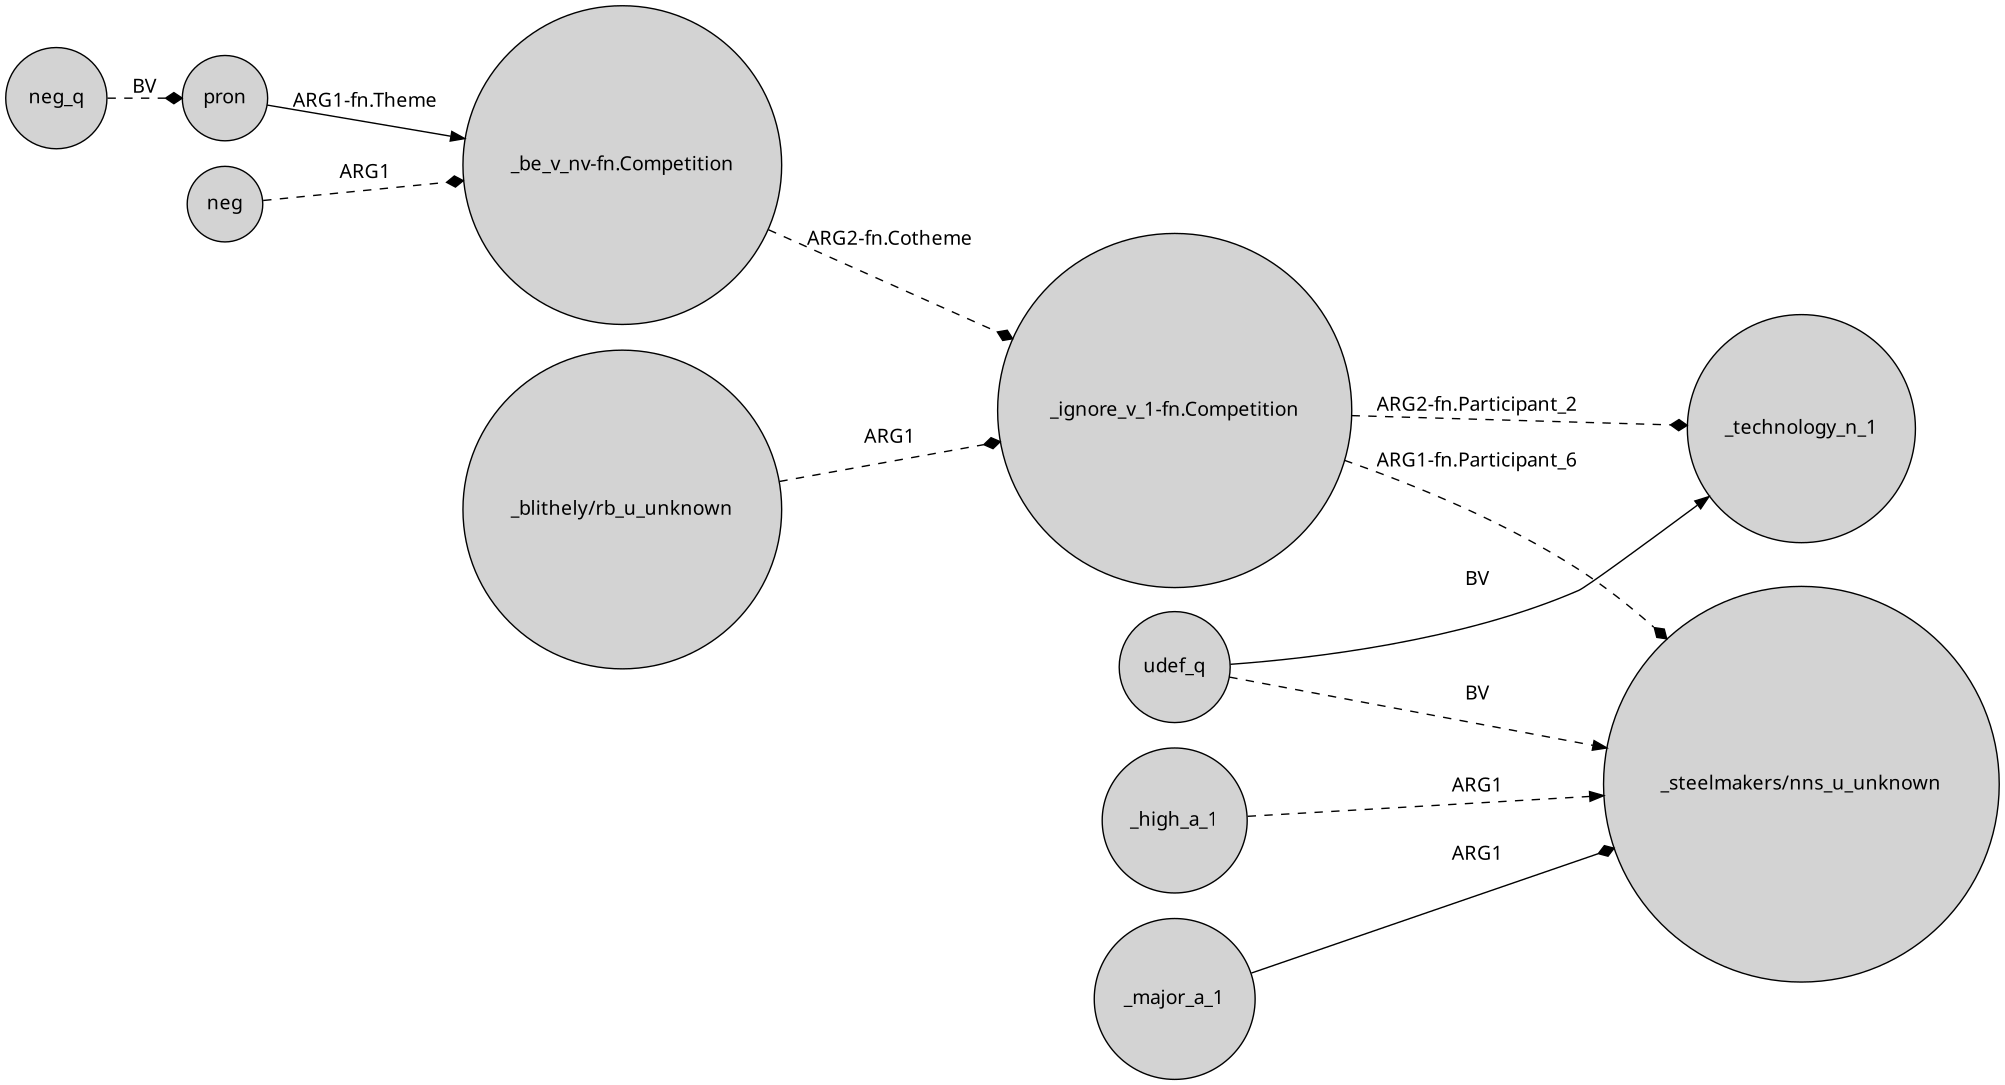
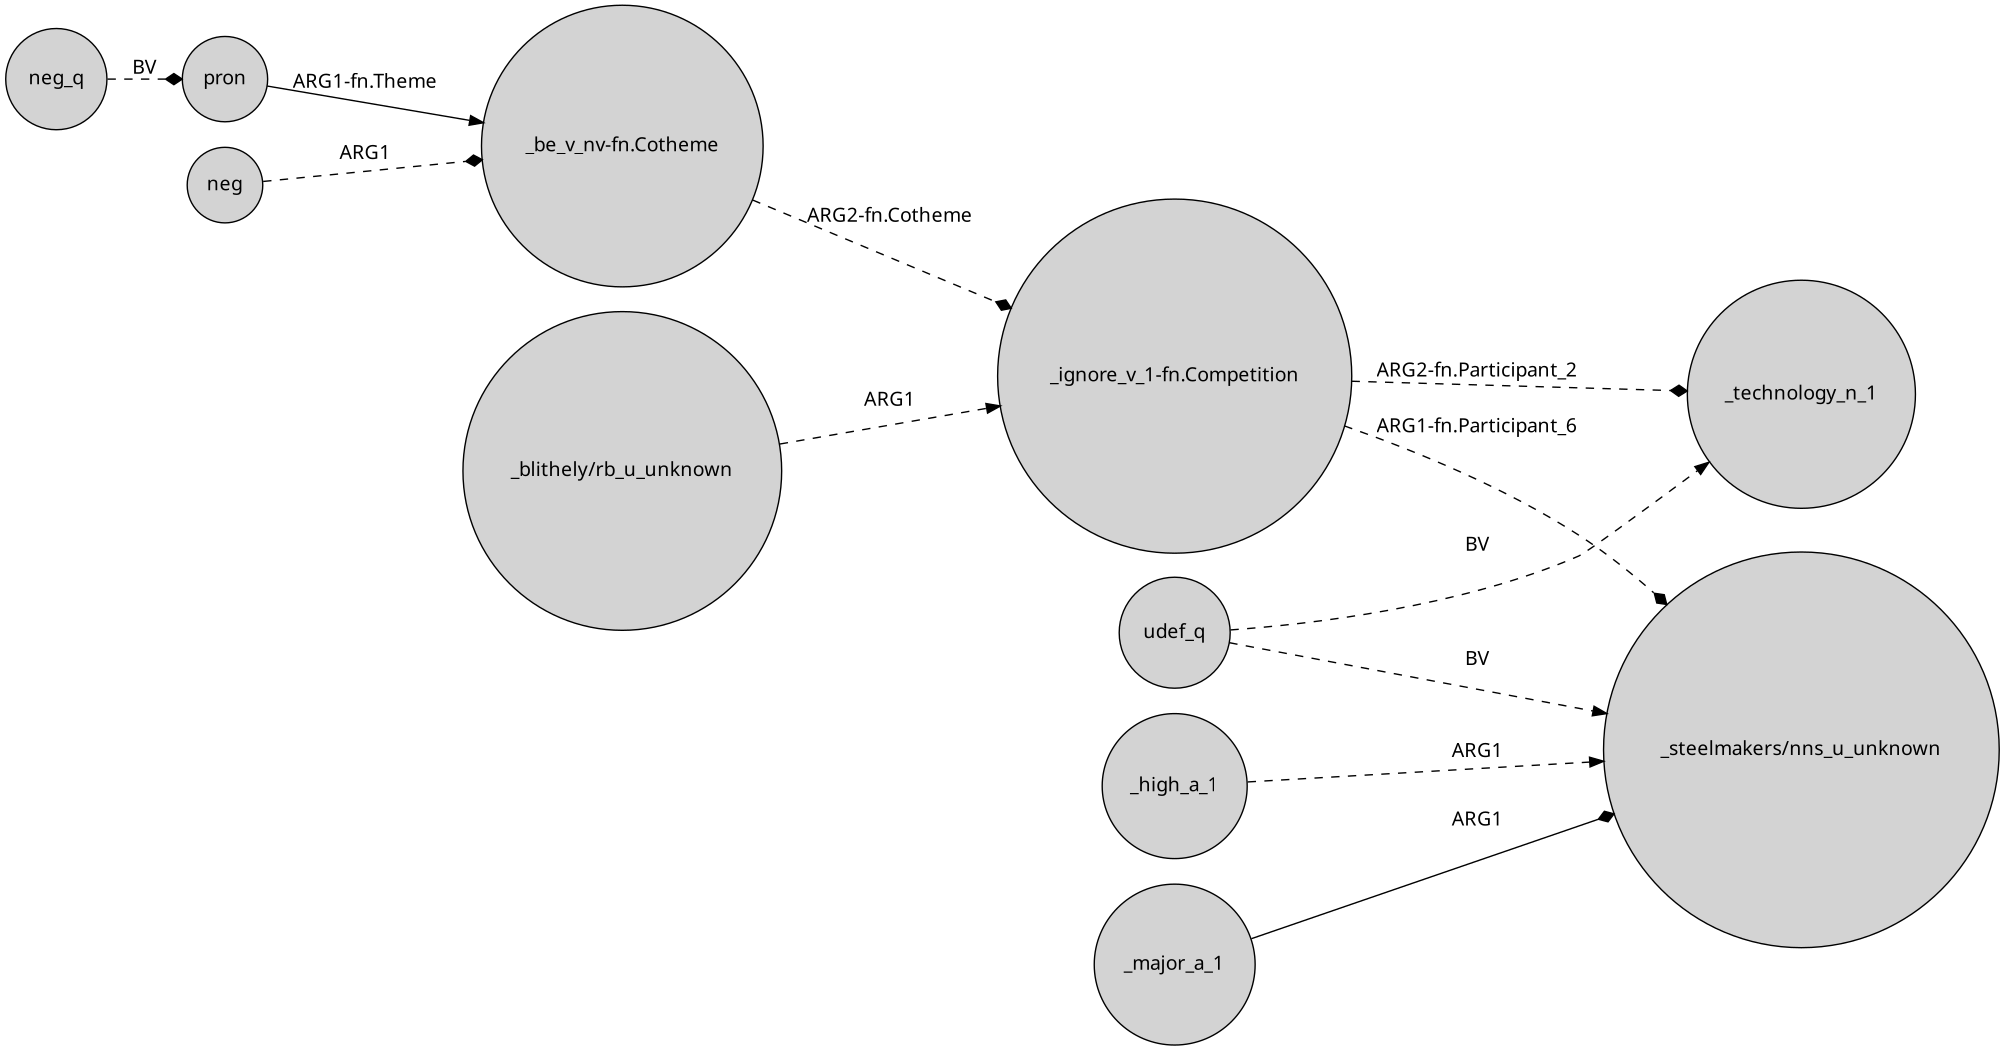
(622, 165) -> (622, 146)
(881, 463) -> (883, 426)
(1479, 624) -> (1479, 590)
